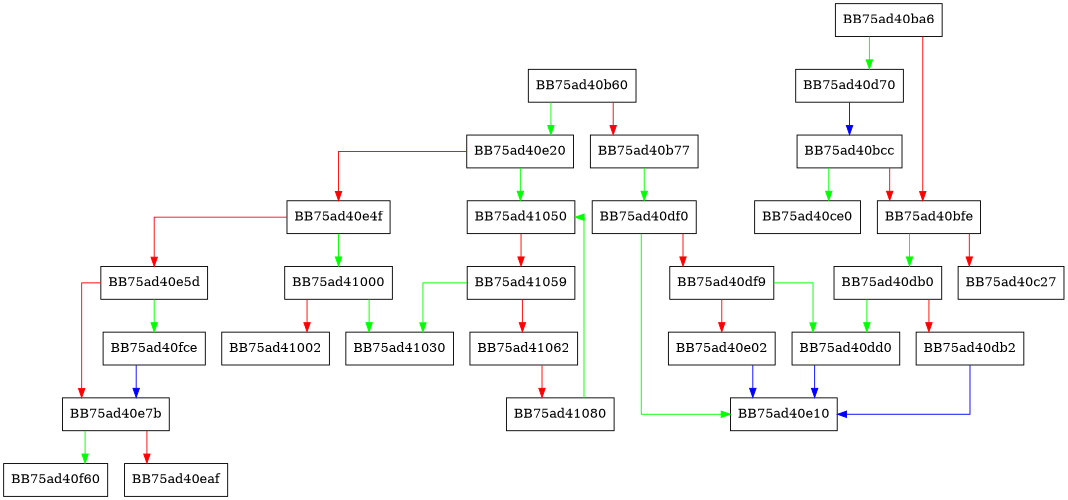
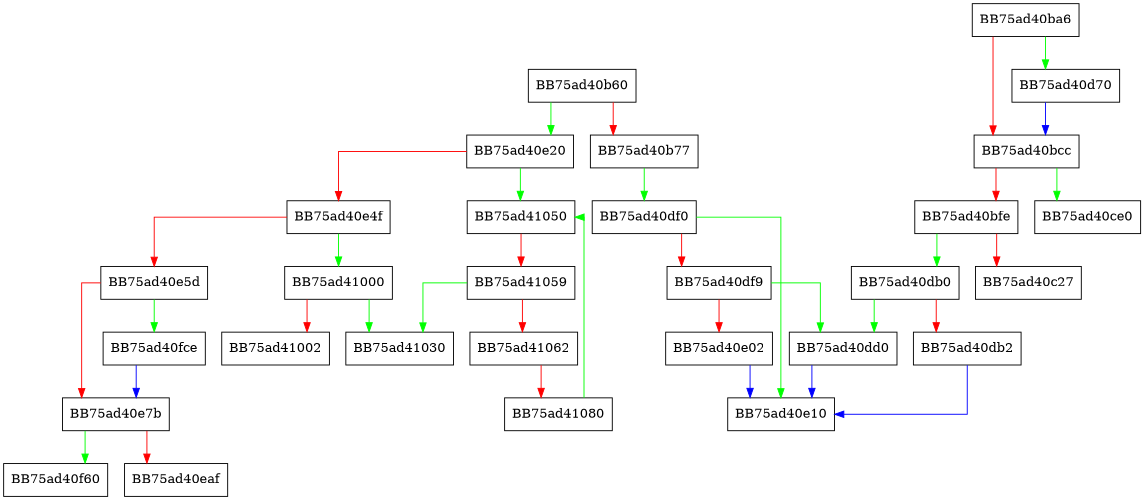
(923, 114) -> (993, 81)
